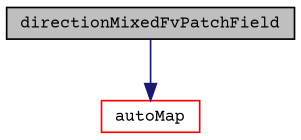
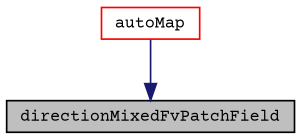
(151, 62) -> (151, 62)
